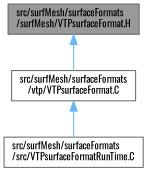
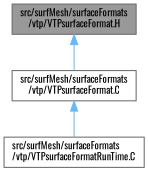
(74, 19) -> (74, 19)
(74, 152) -> (74, 152)
